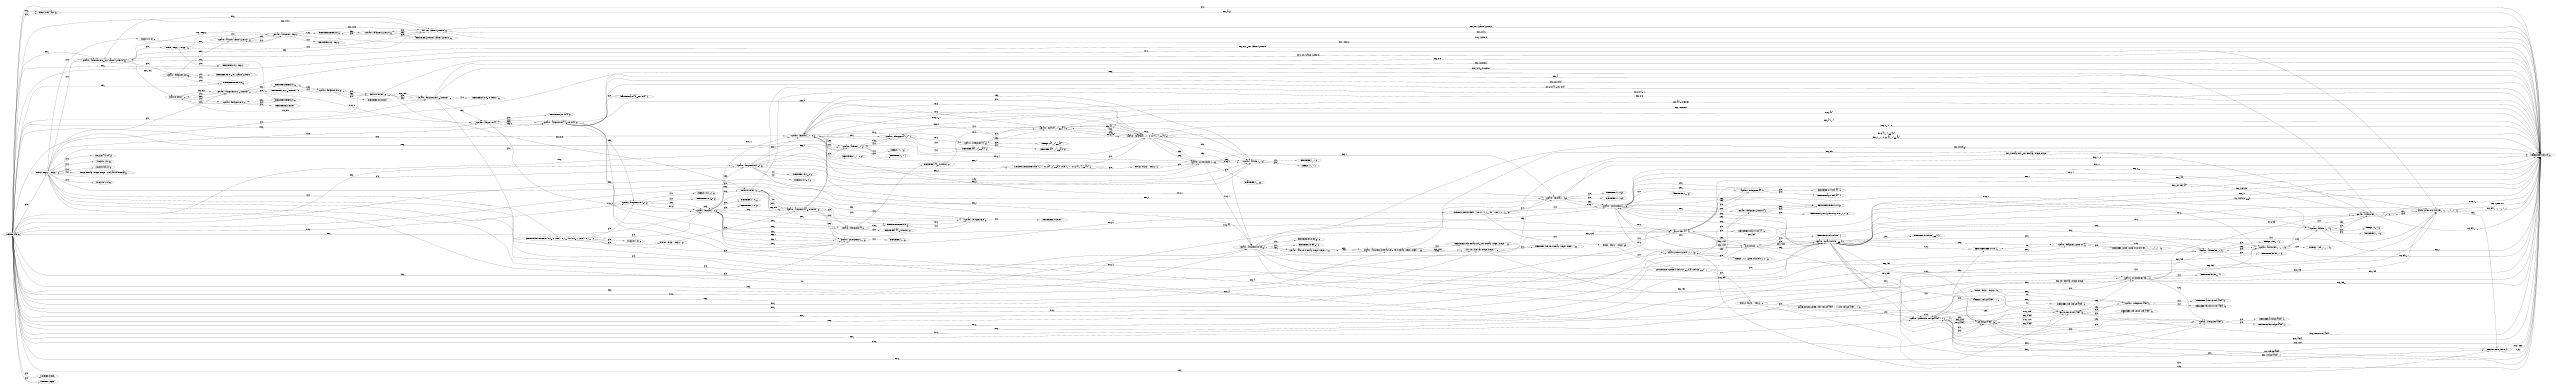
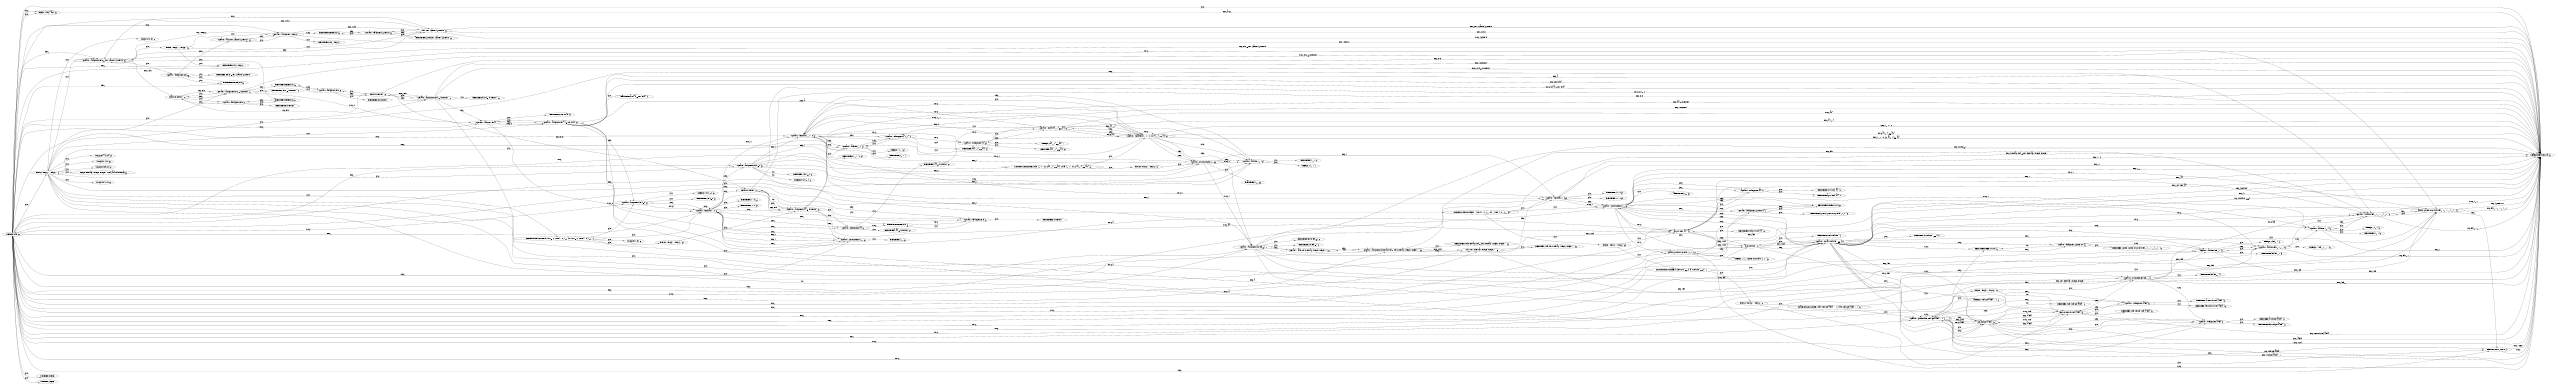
(219, 43) -> (67, 26)
(1309, 55) -> (1309, 55)
